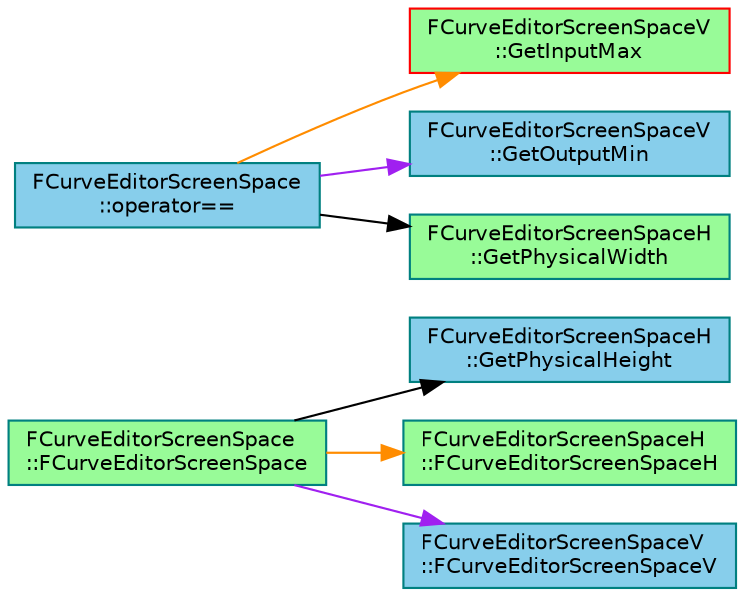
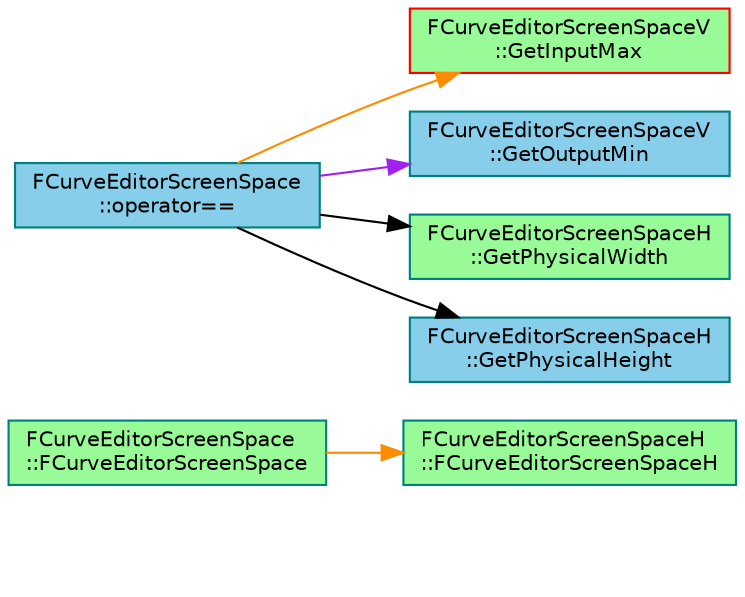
(358, 404) -> (336, 271)
(570, 556) -> none
